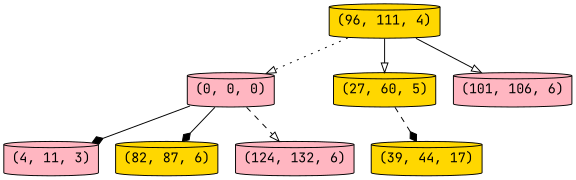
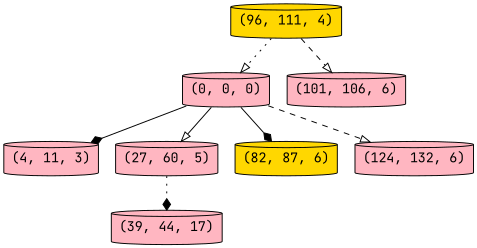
(385, 51) -> (200, 121)
(444, 53) -> (313, 52)
(385, 90) -> (167, 159)
(403, 119) -> (167, 187)
(427, 159) -> (167, 227)
